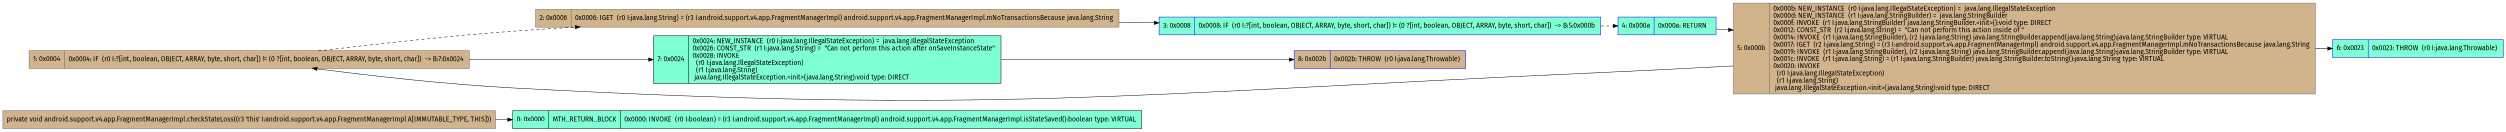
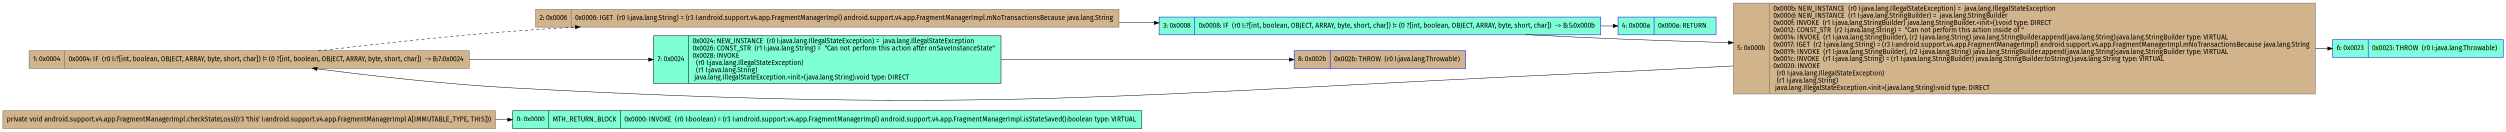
(1607, 26) -> (1607, 26)
(1722, 29) -> (1627, 39)
